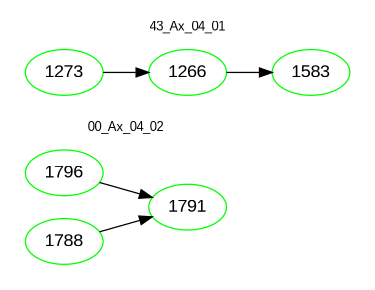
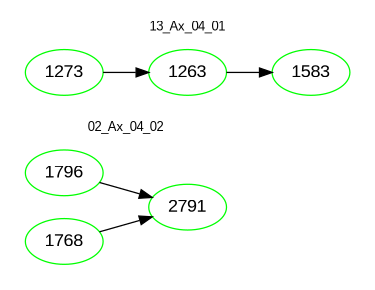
(188, 27) -> (188, 27)
(188, 72) -> (188, 72)
(126, 128) -> (126, 128)
(188, 207) -> (188, 207)
(64, 241) -> (64, 241)
